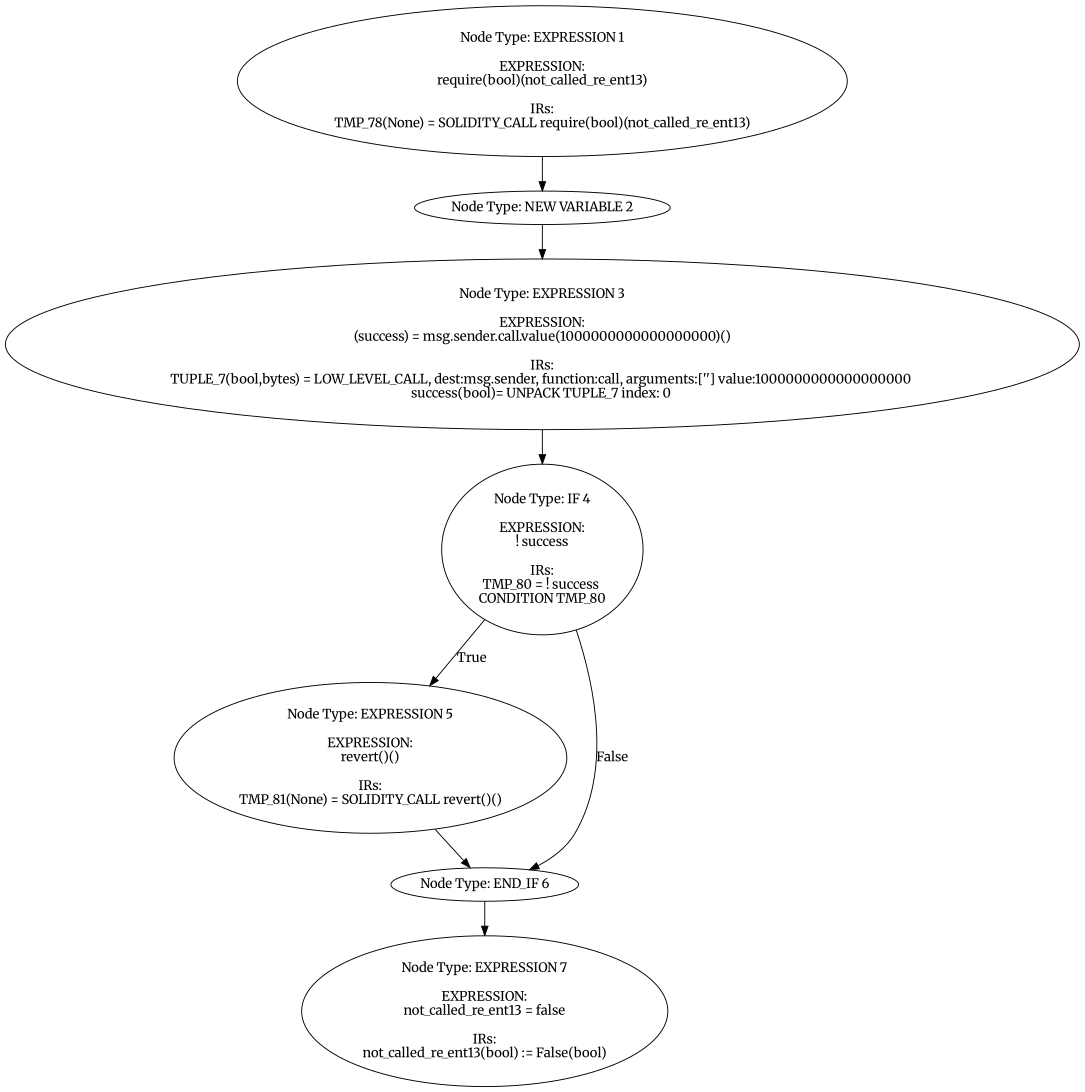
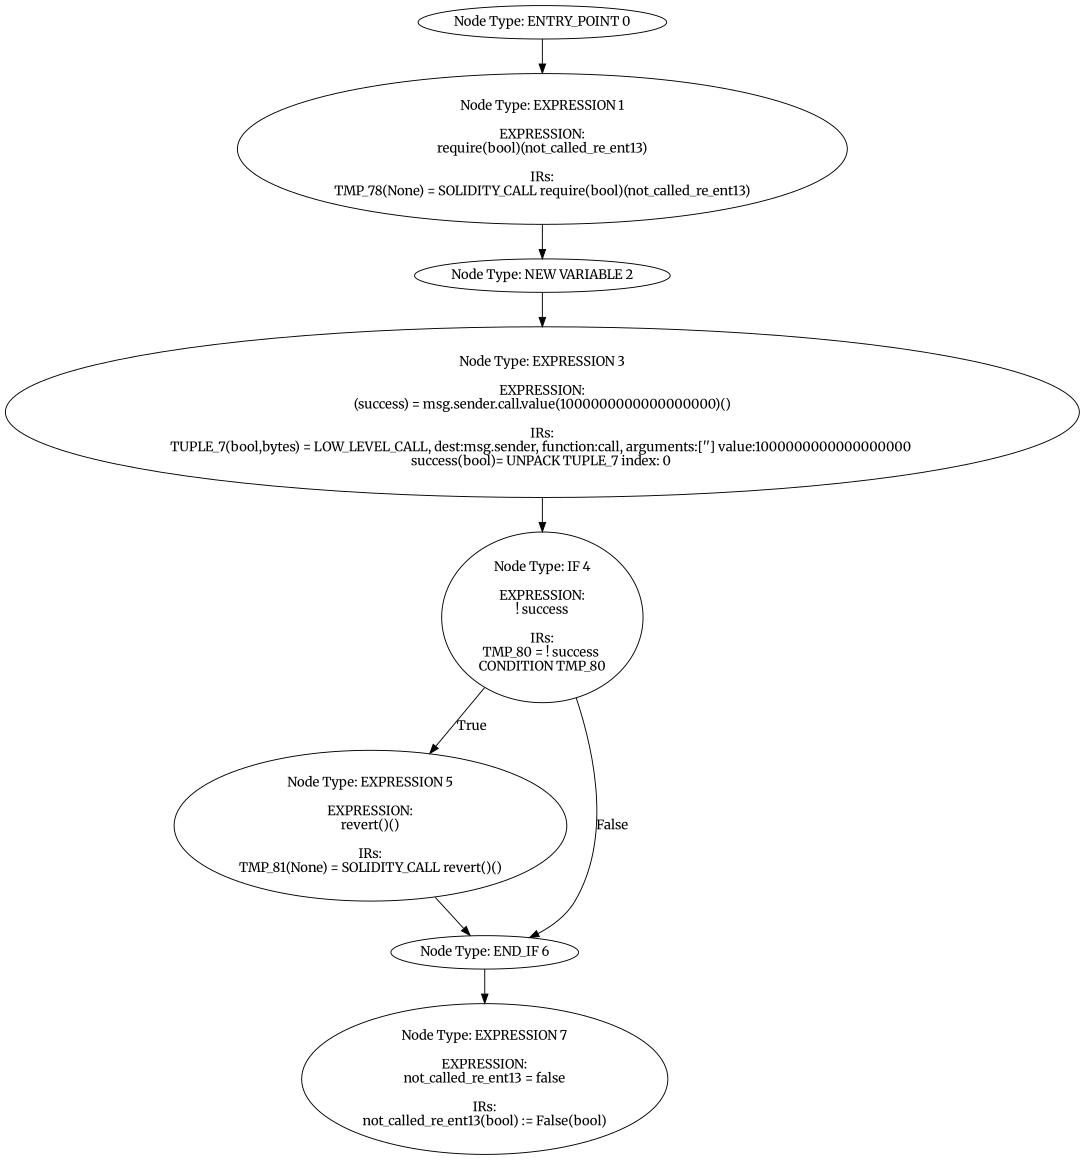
none -> (542, 22)
